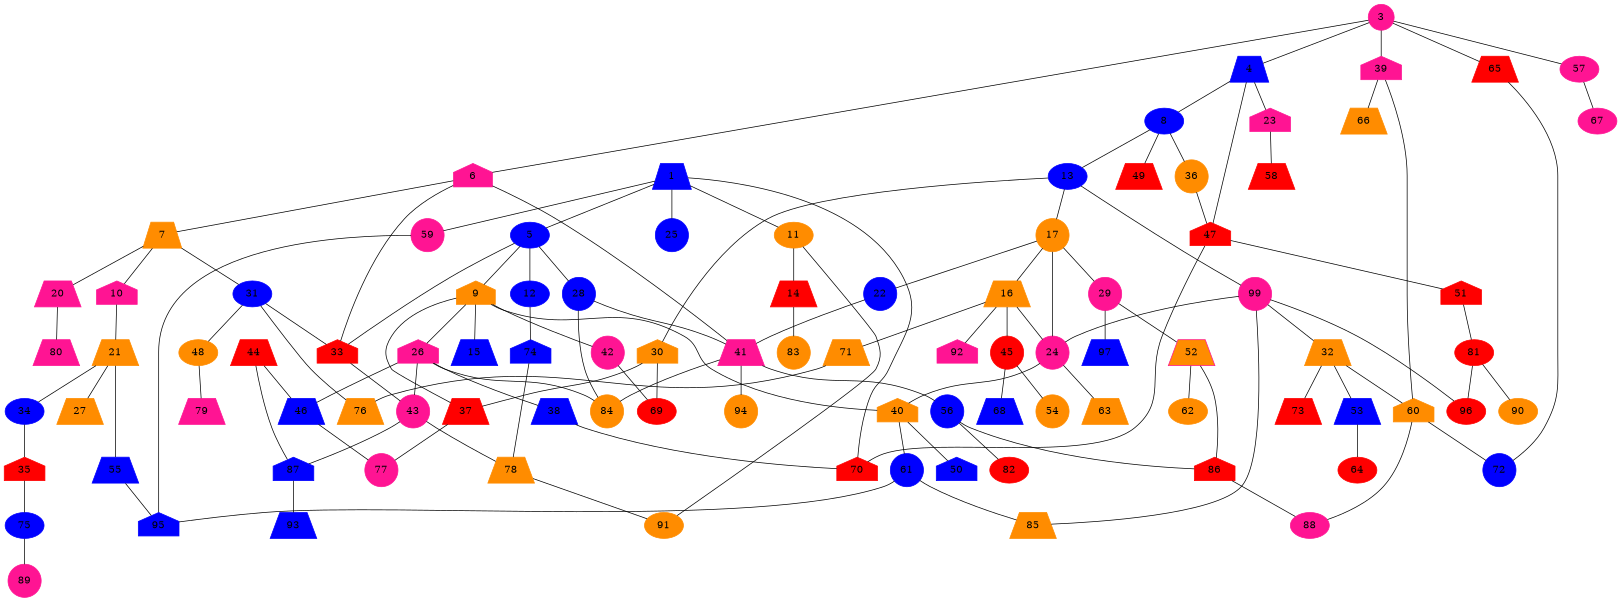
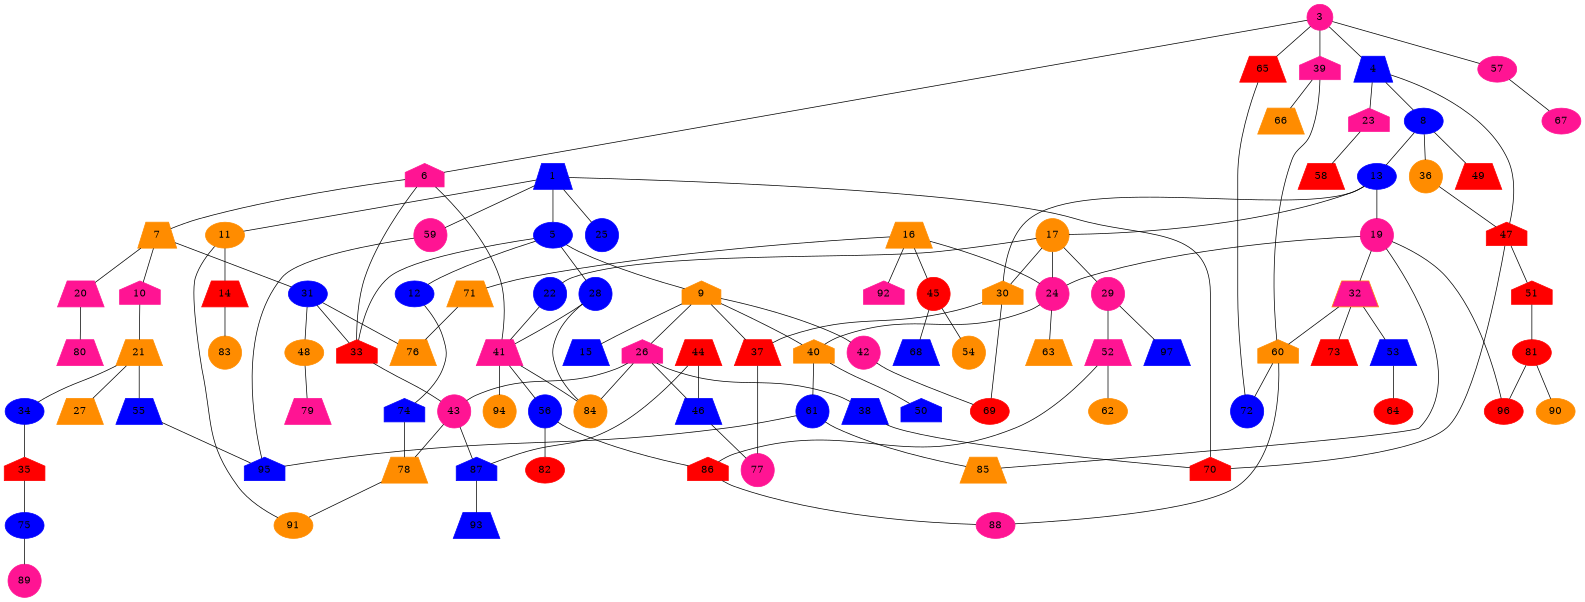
(1030, 265) -> (1026, 266)
(1255, 294) -> (1377, 235)
(1192, 353) -> (1108, 353)
(1328, 353) -> (1355, 294)
